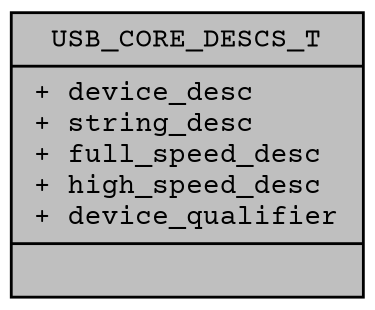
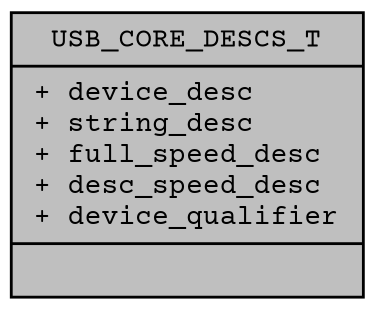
(179, 184) -> (179, 184)
